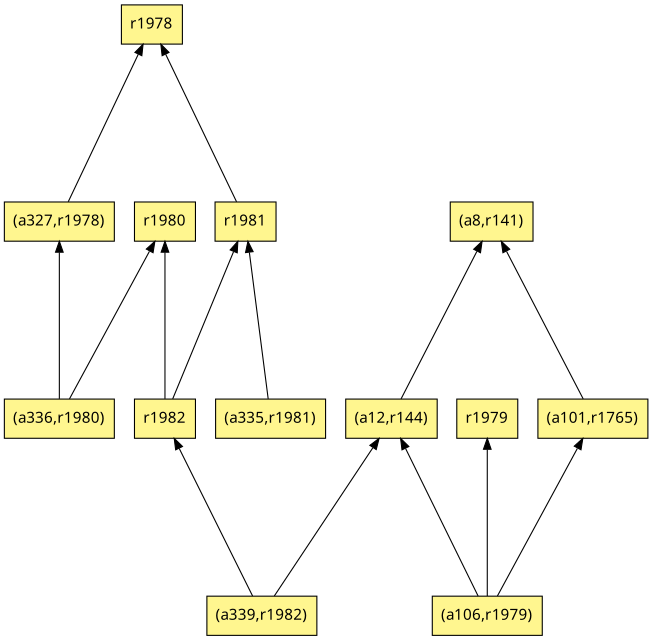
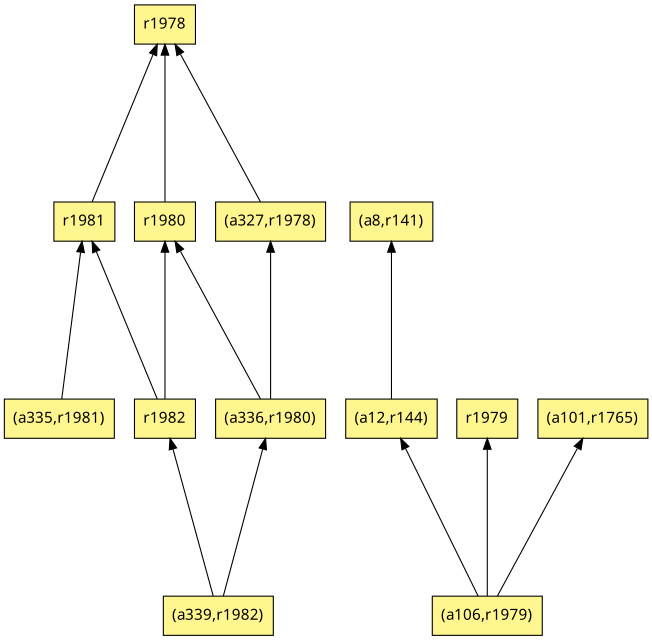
none -> (165, 129)
(545, 325) -> none
(324, 522) -> (243, 522)
